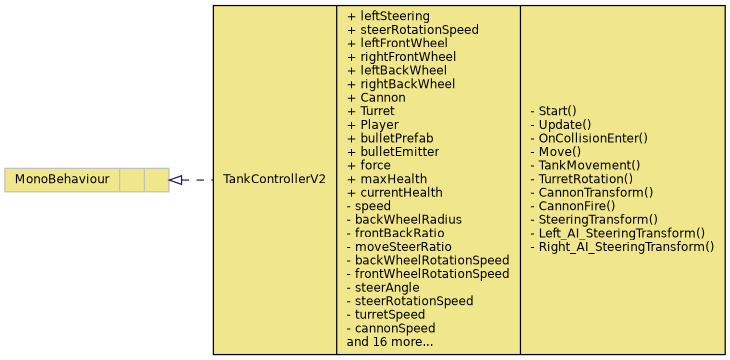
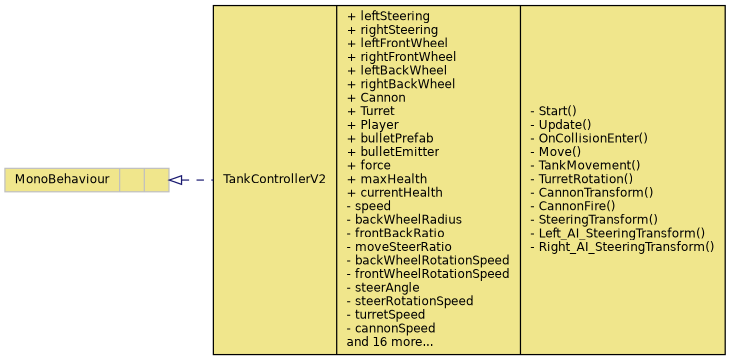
(413, 30) -> (393, 30)
